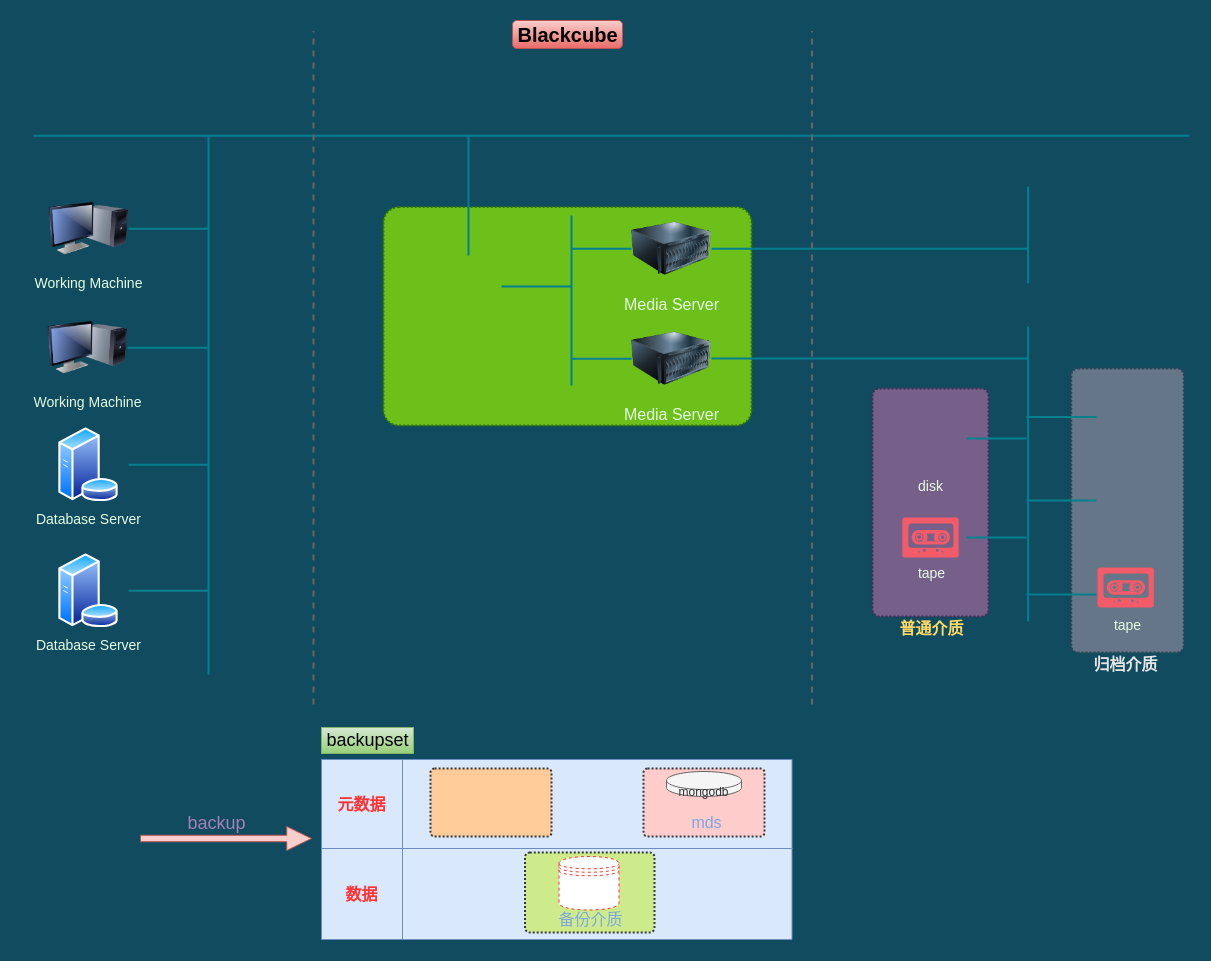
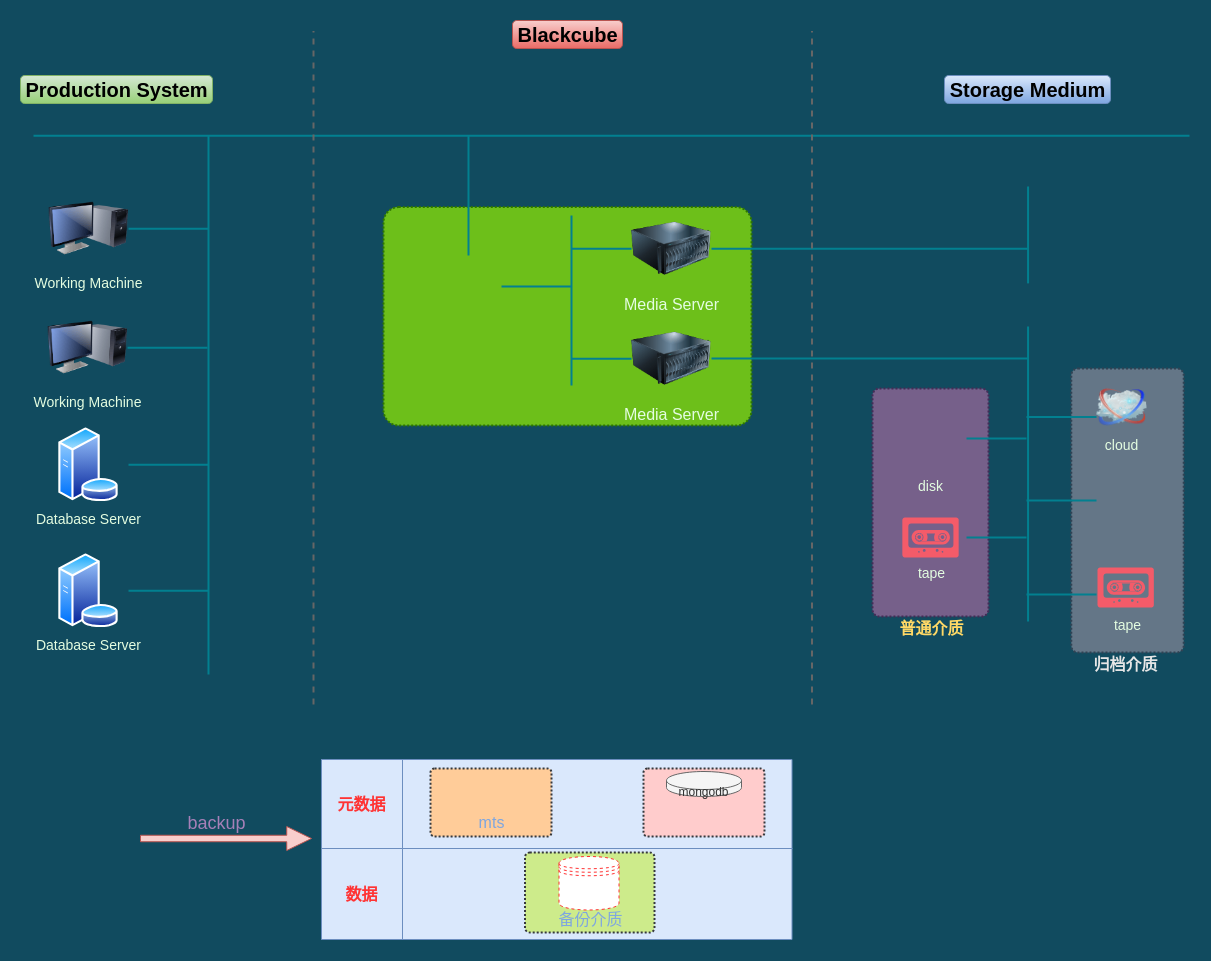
none -> (117, 90)
none -> (1028, 90)
none -> (1122, 408)
(368, 741) -> none
none -> (491, 822)
(707, 822) -> none
